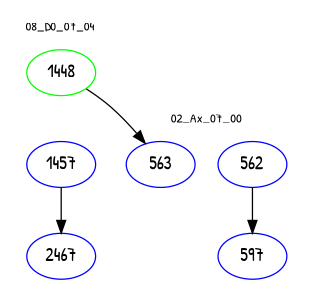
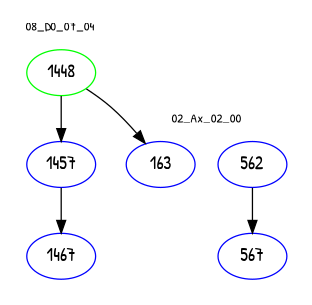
none -> (61, 112)
(207, 119) -> (207, 119)
(161, 164) -> (161, 164)
(61, 256) -> (61, 256)
(252, 256) -> (252, 256)
